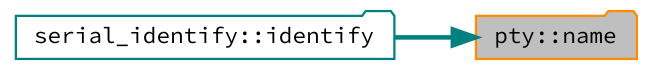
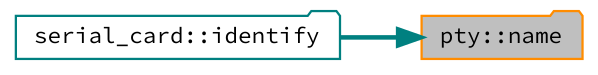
(205, 37) -> (178, 37)
